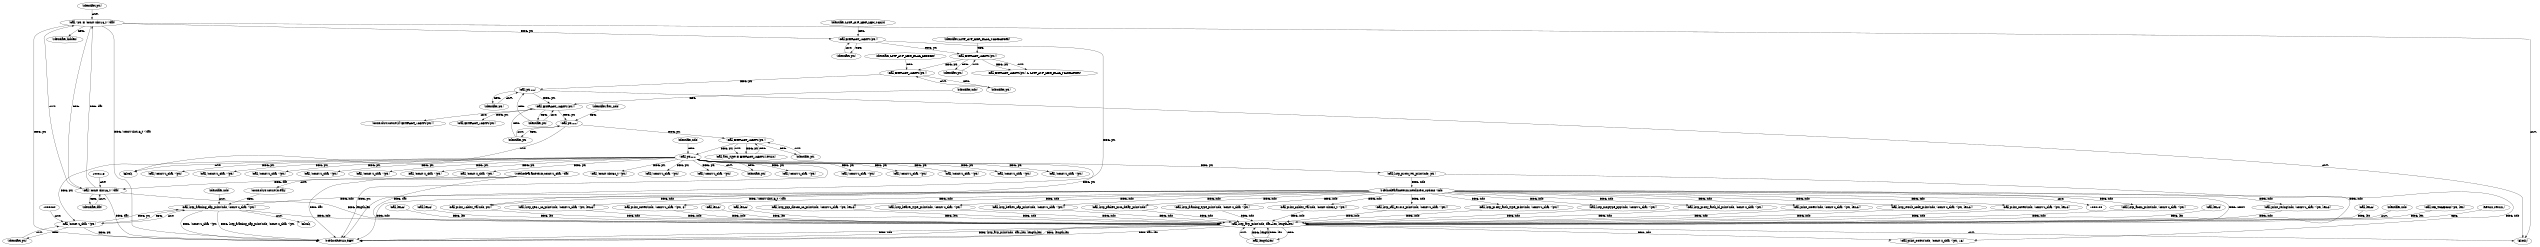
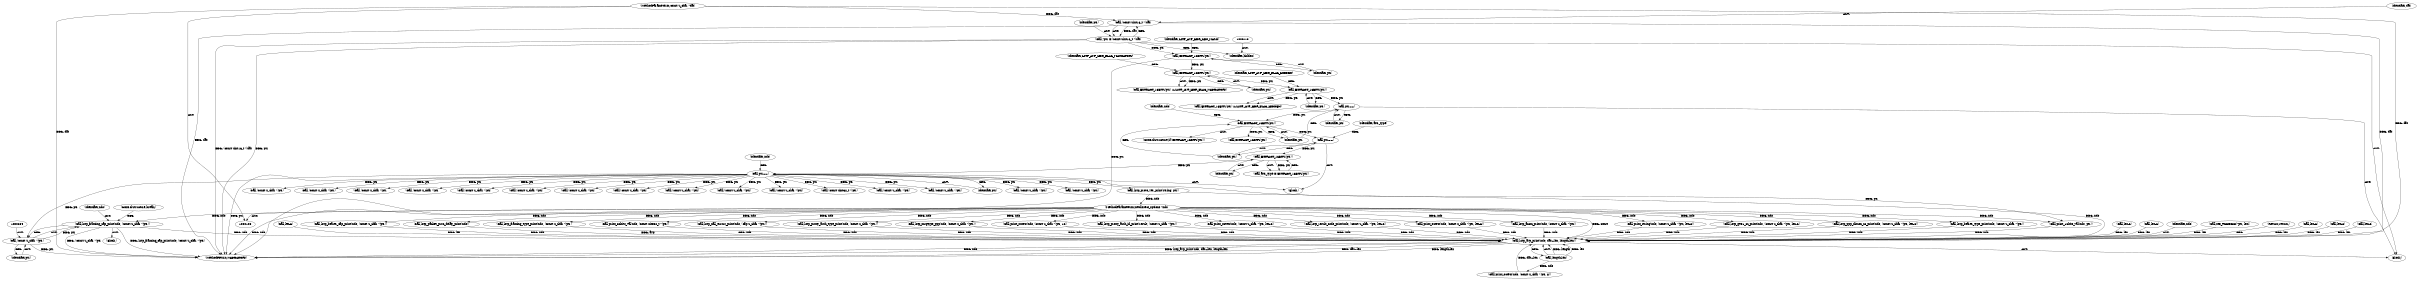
(606, 107) -> (1373, 124)
none -> (1238, 107)
(746, 157) -> (1281, 174)
(1412, 174) -> (1153, 191)
(397, 178) -> (301, 13)
(100, 181) -> (1242, 47)
(1028, 196) -> (1539, 266)
(90, 198) -> none
(767, 199) -> (1688, 216)
(359, 208) -> (2386, 132)
(1412, 208) -> (732, 224)
(1725, 208) -> (1137, 224)
(739, 216) -> (1528, 258)
(1206, 216) -> (648, 233)
(1247, 216) -> (745, 233)
(1596, 233) -> (1282, 236)
(339, 241) -> (226, 258)
